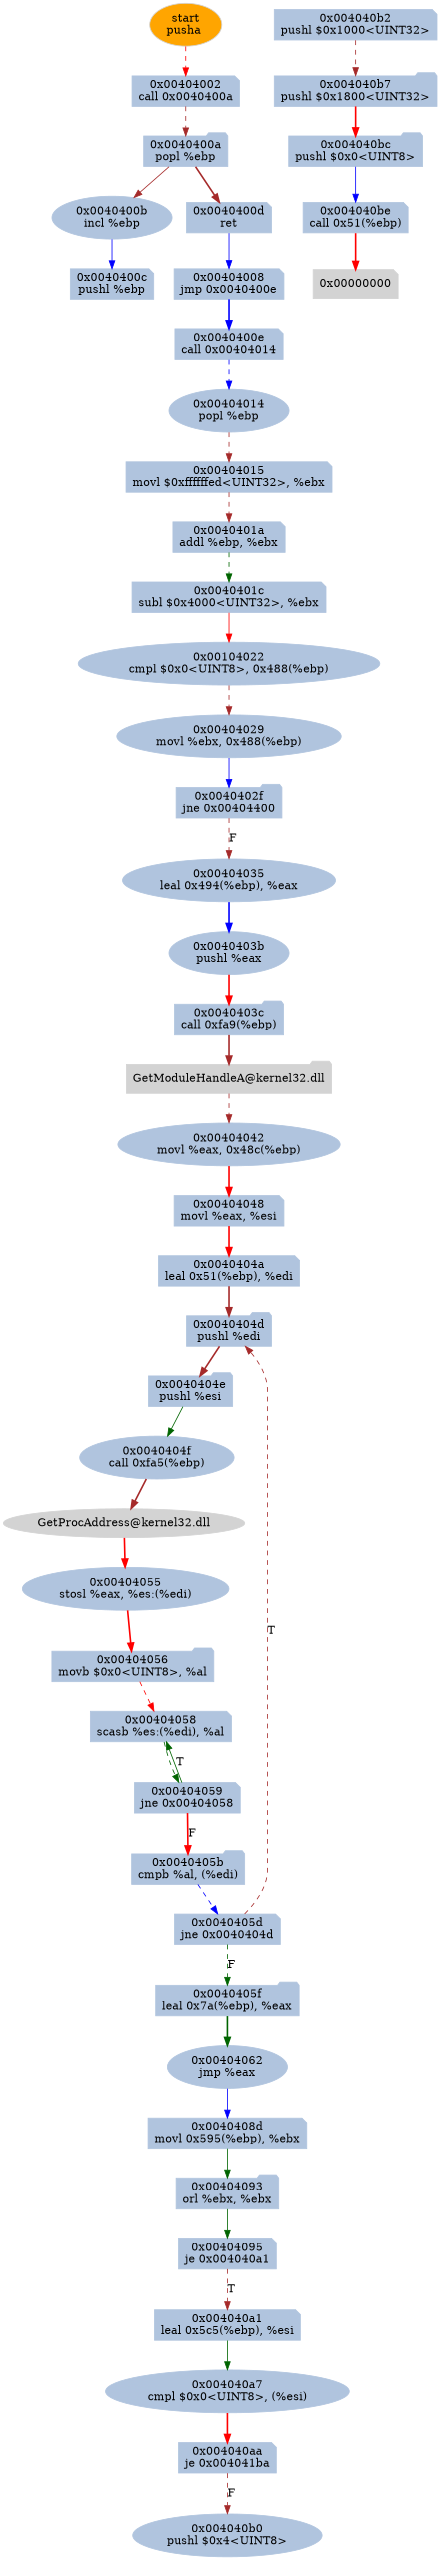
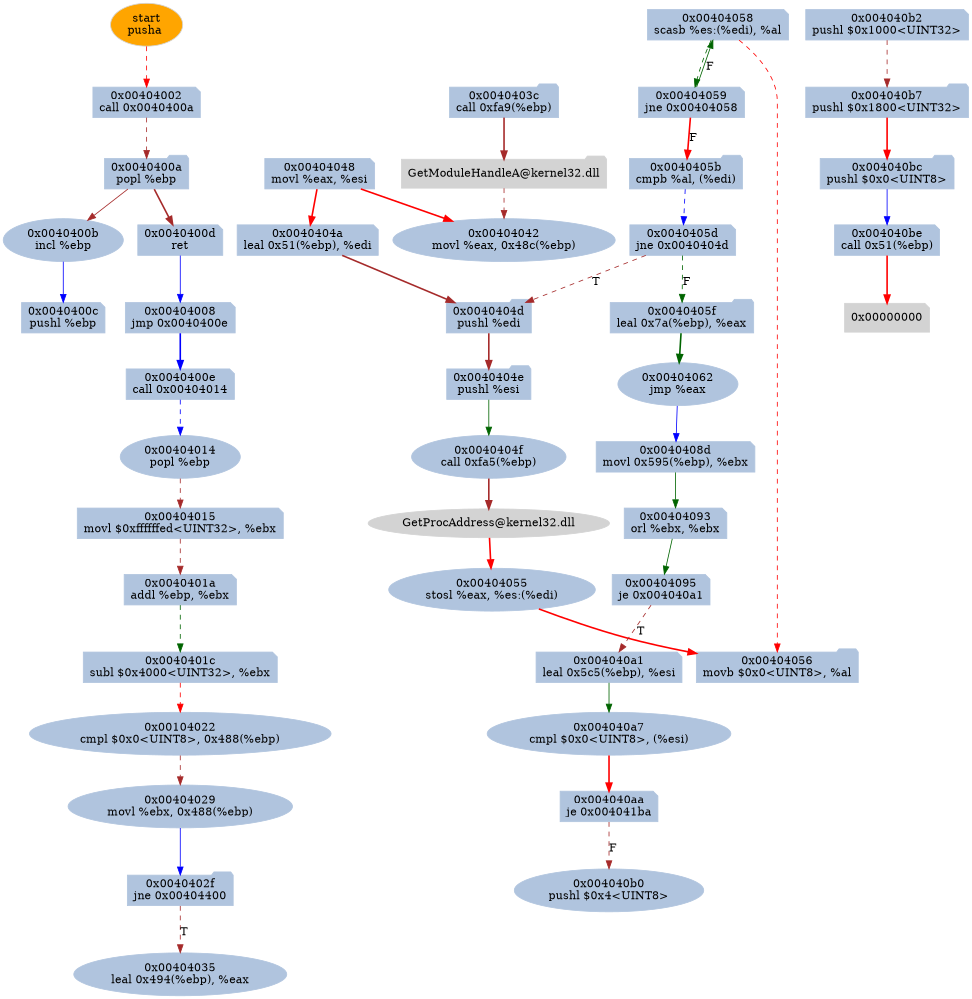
(229, 623) -> (180, 693)
(233, 838) -> (184, 932)
(229, 953) -> none
(229, 1177) -> (403, 204)
(145, 1693) -> (777, 335)
(180, 1762) -> (710, 67)
(227, 2193) -> (676, 523)
